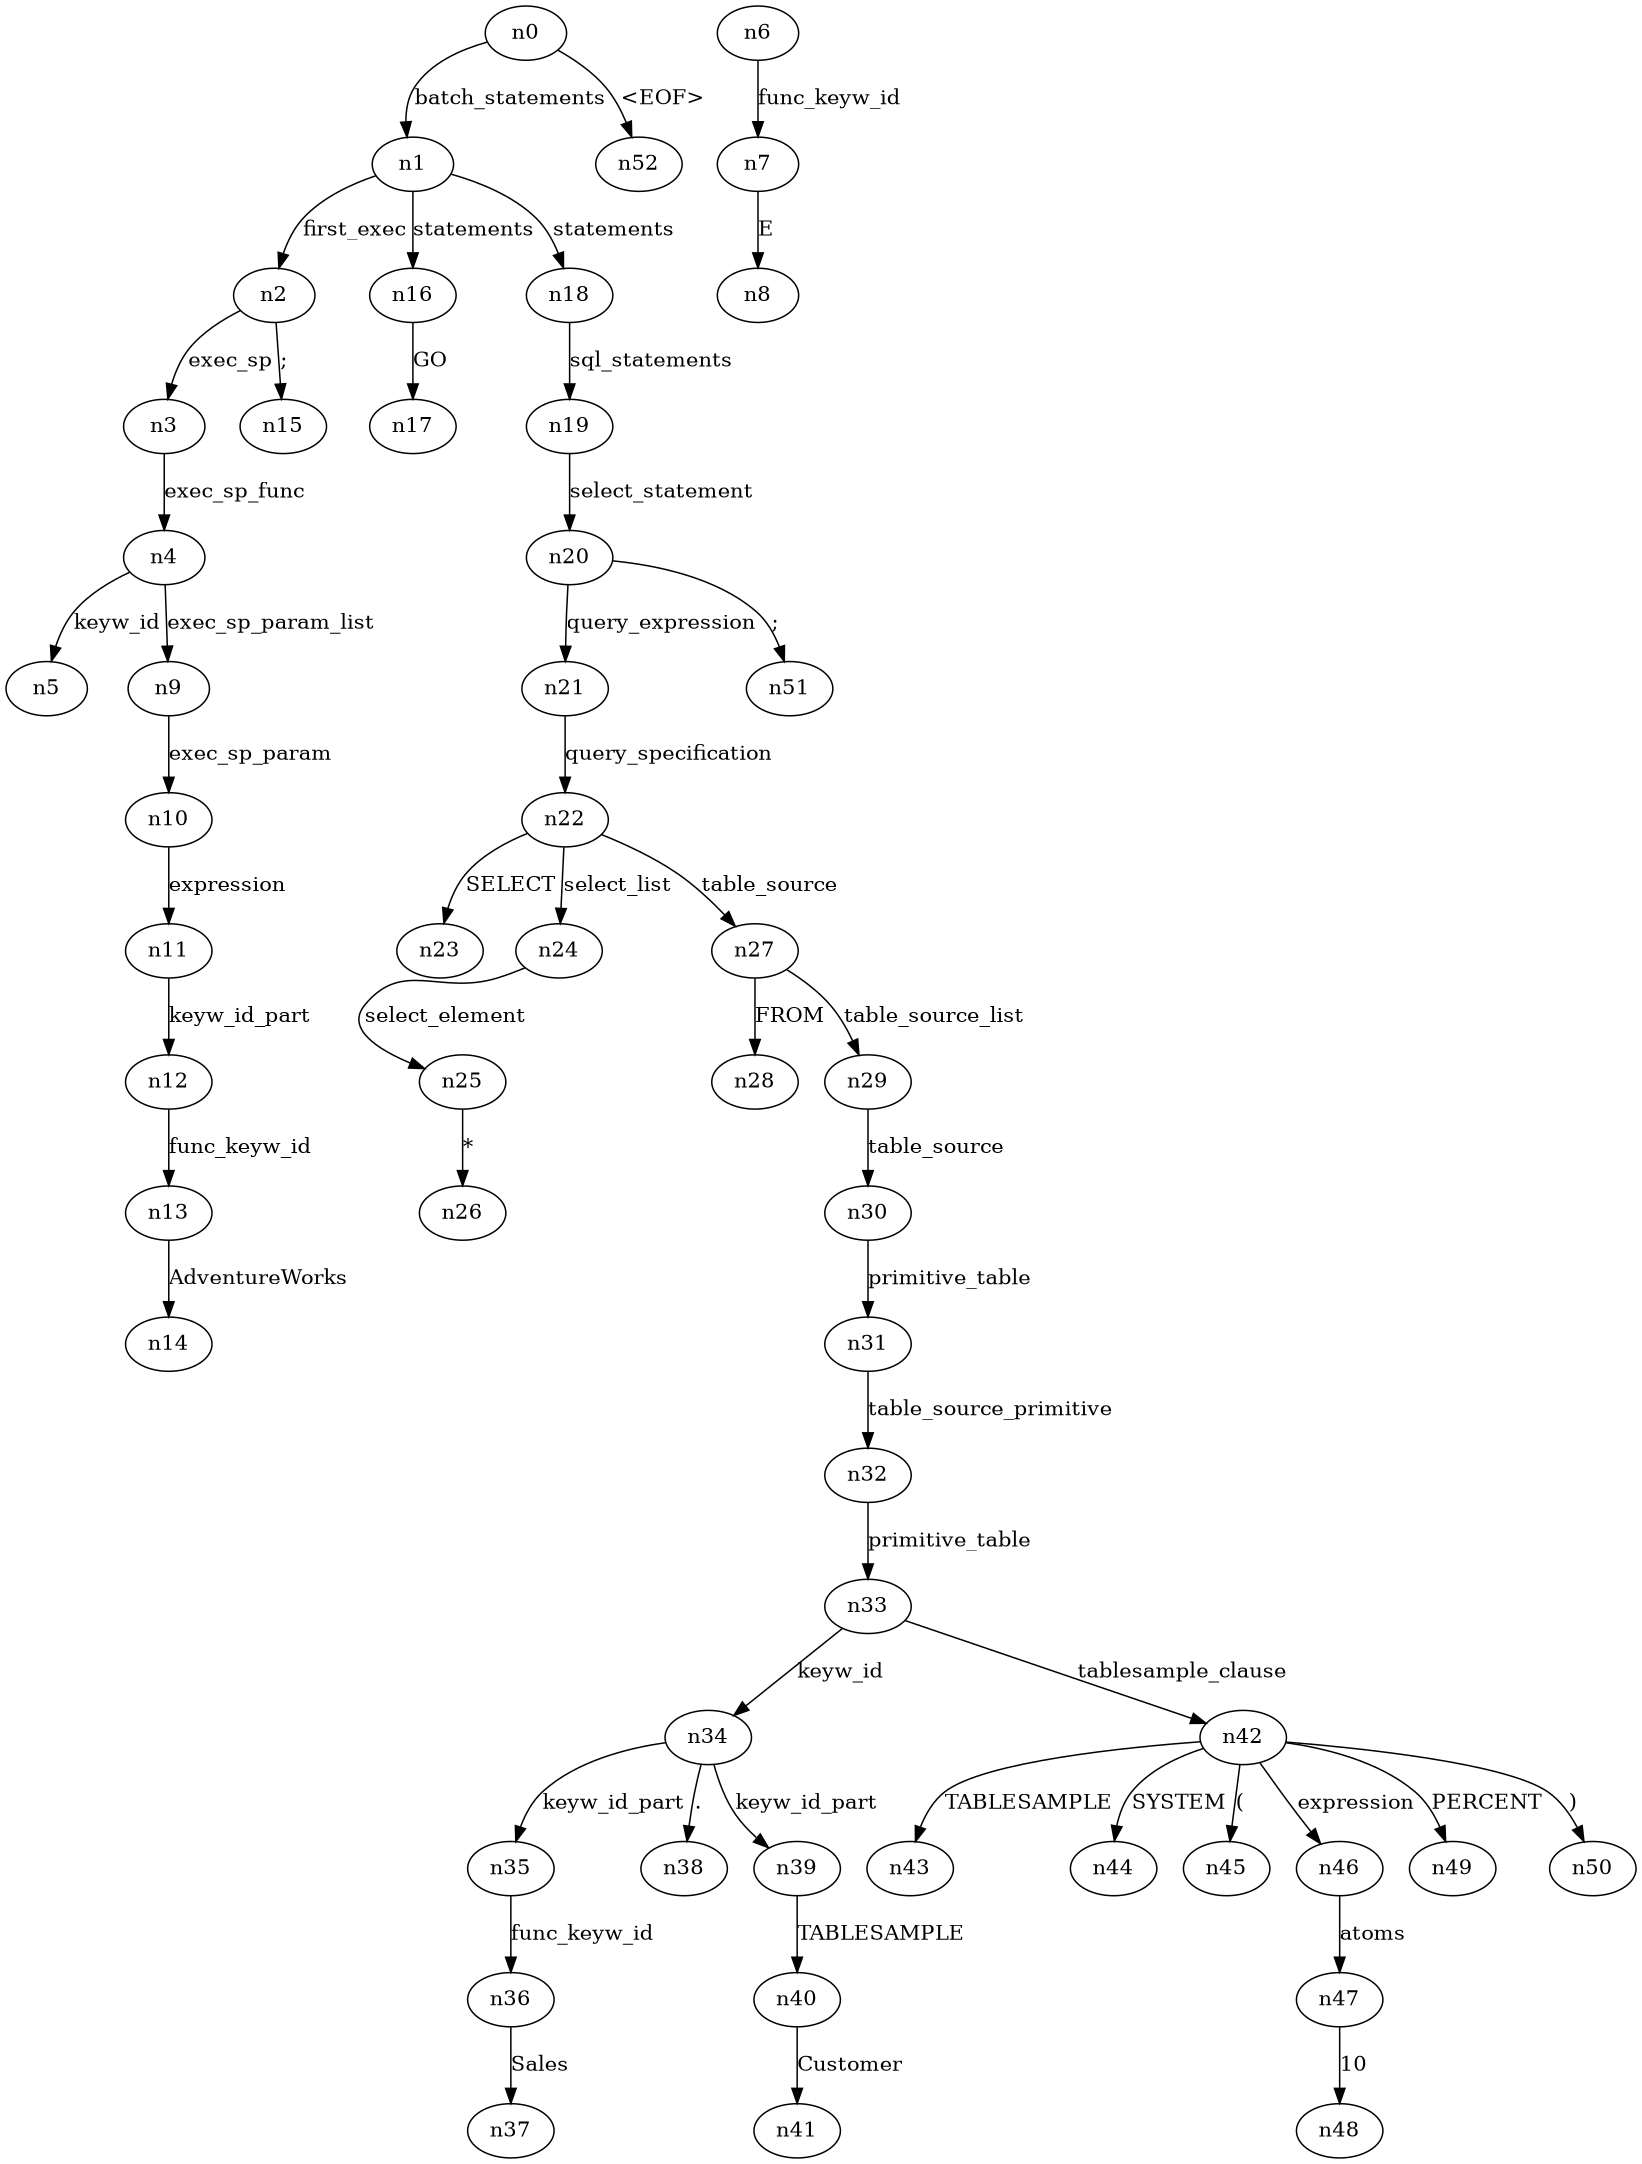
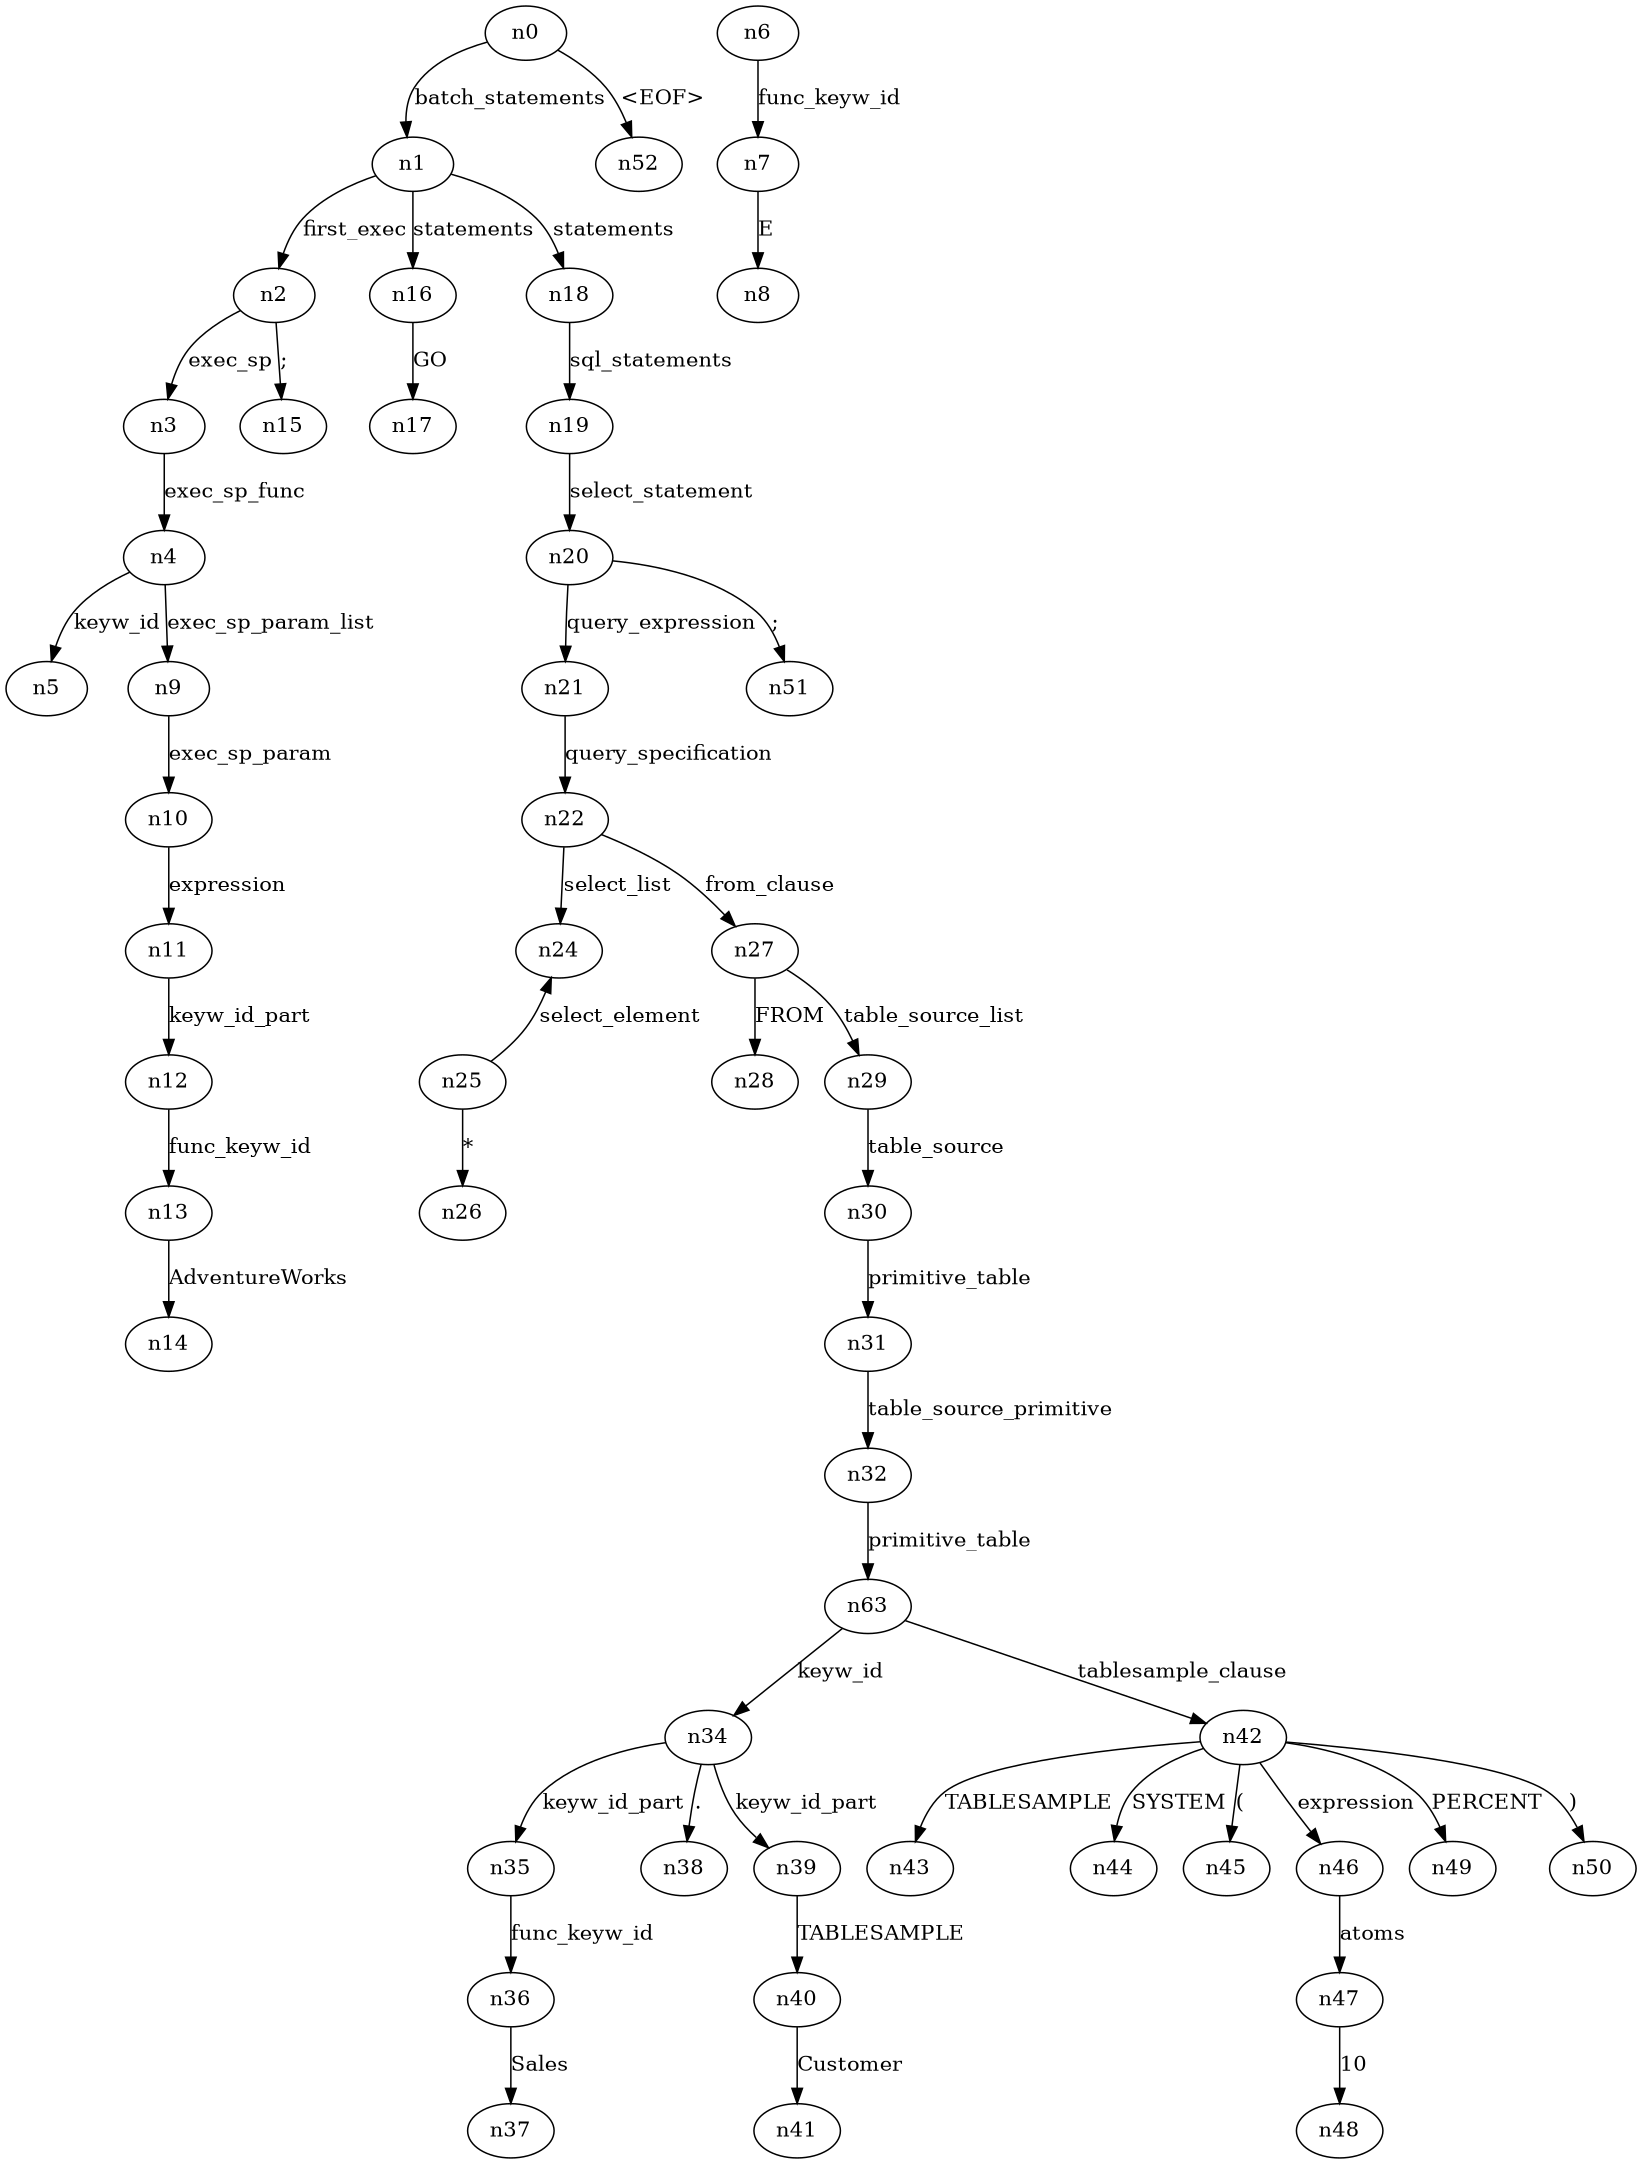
(770, 885) -> (770, 885)
(440, 951) -> none
(399, 983) -> (524, 1031)
(868, 1606) -> (868, 1606)
